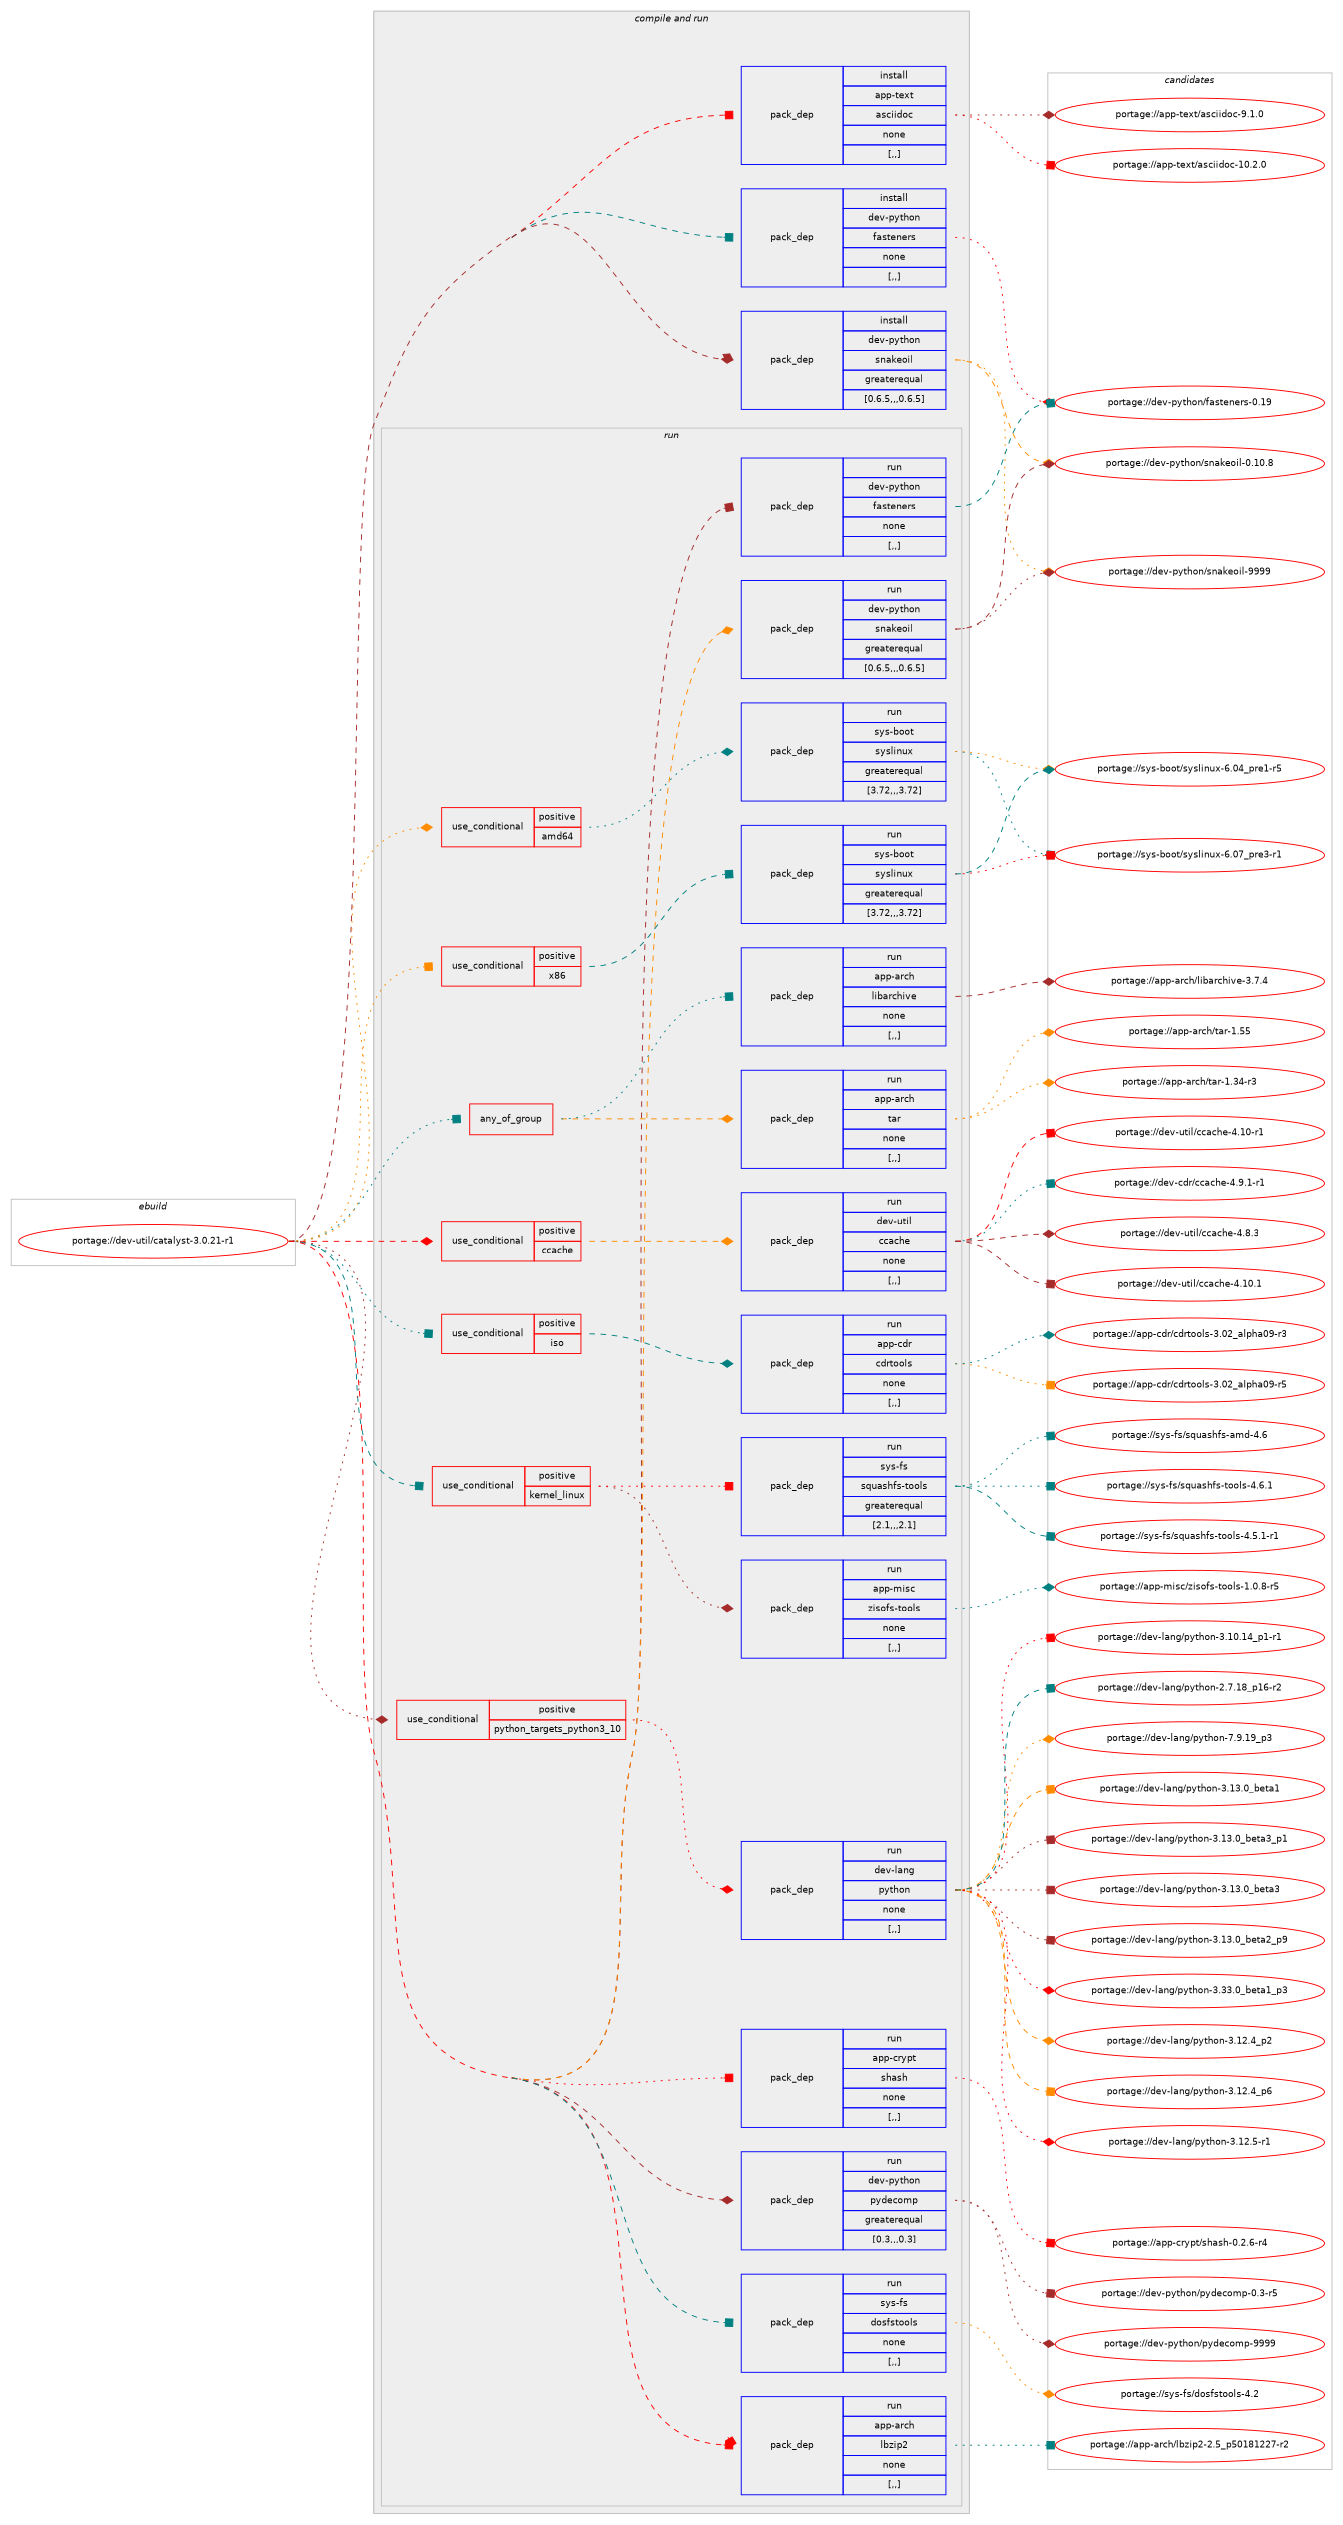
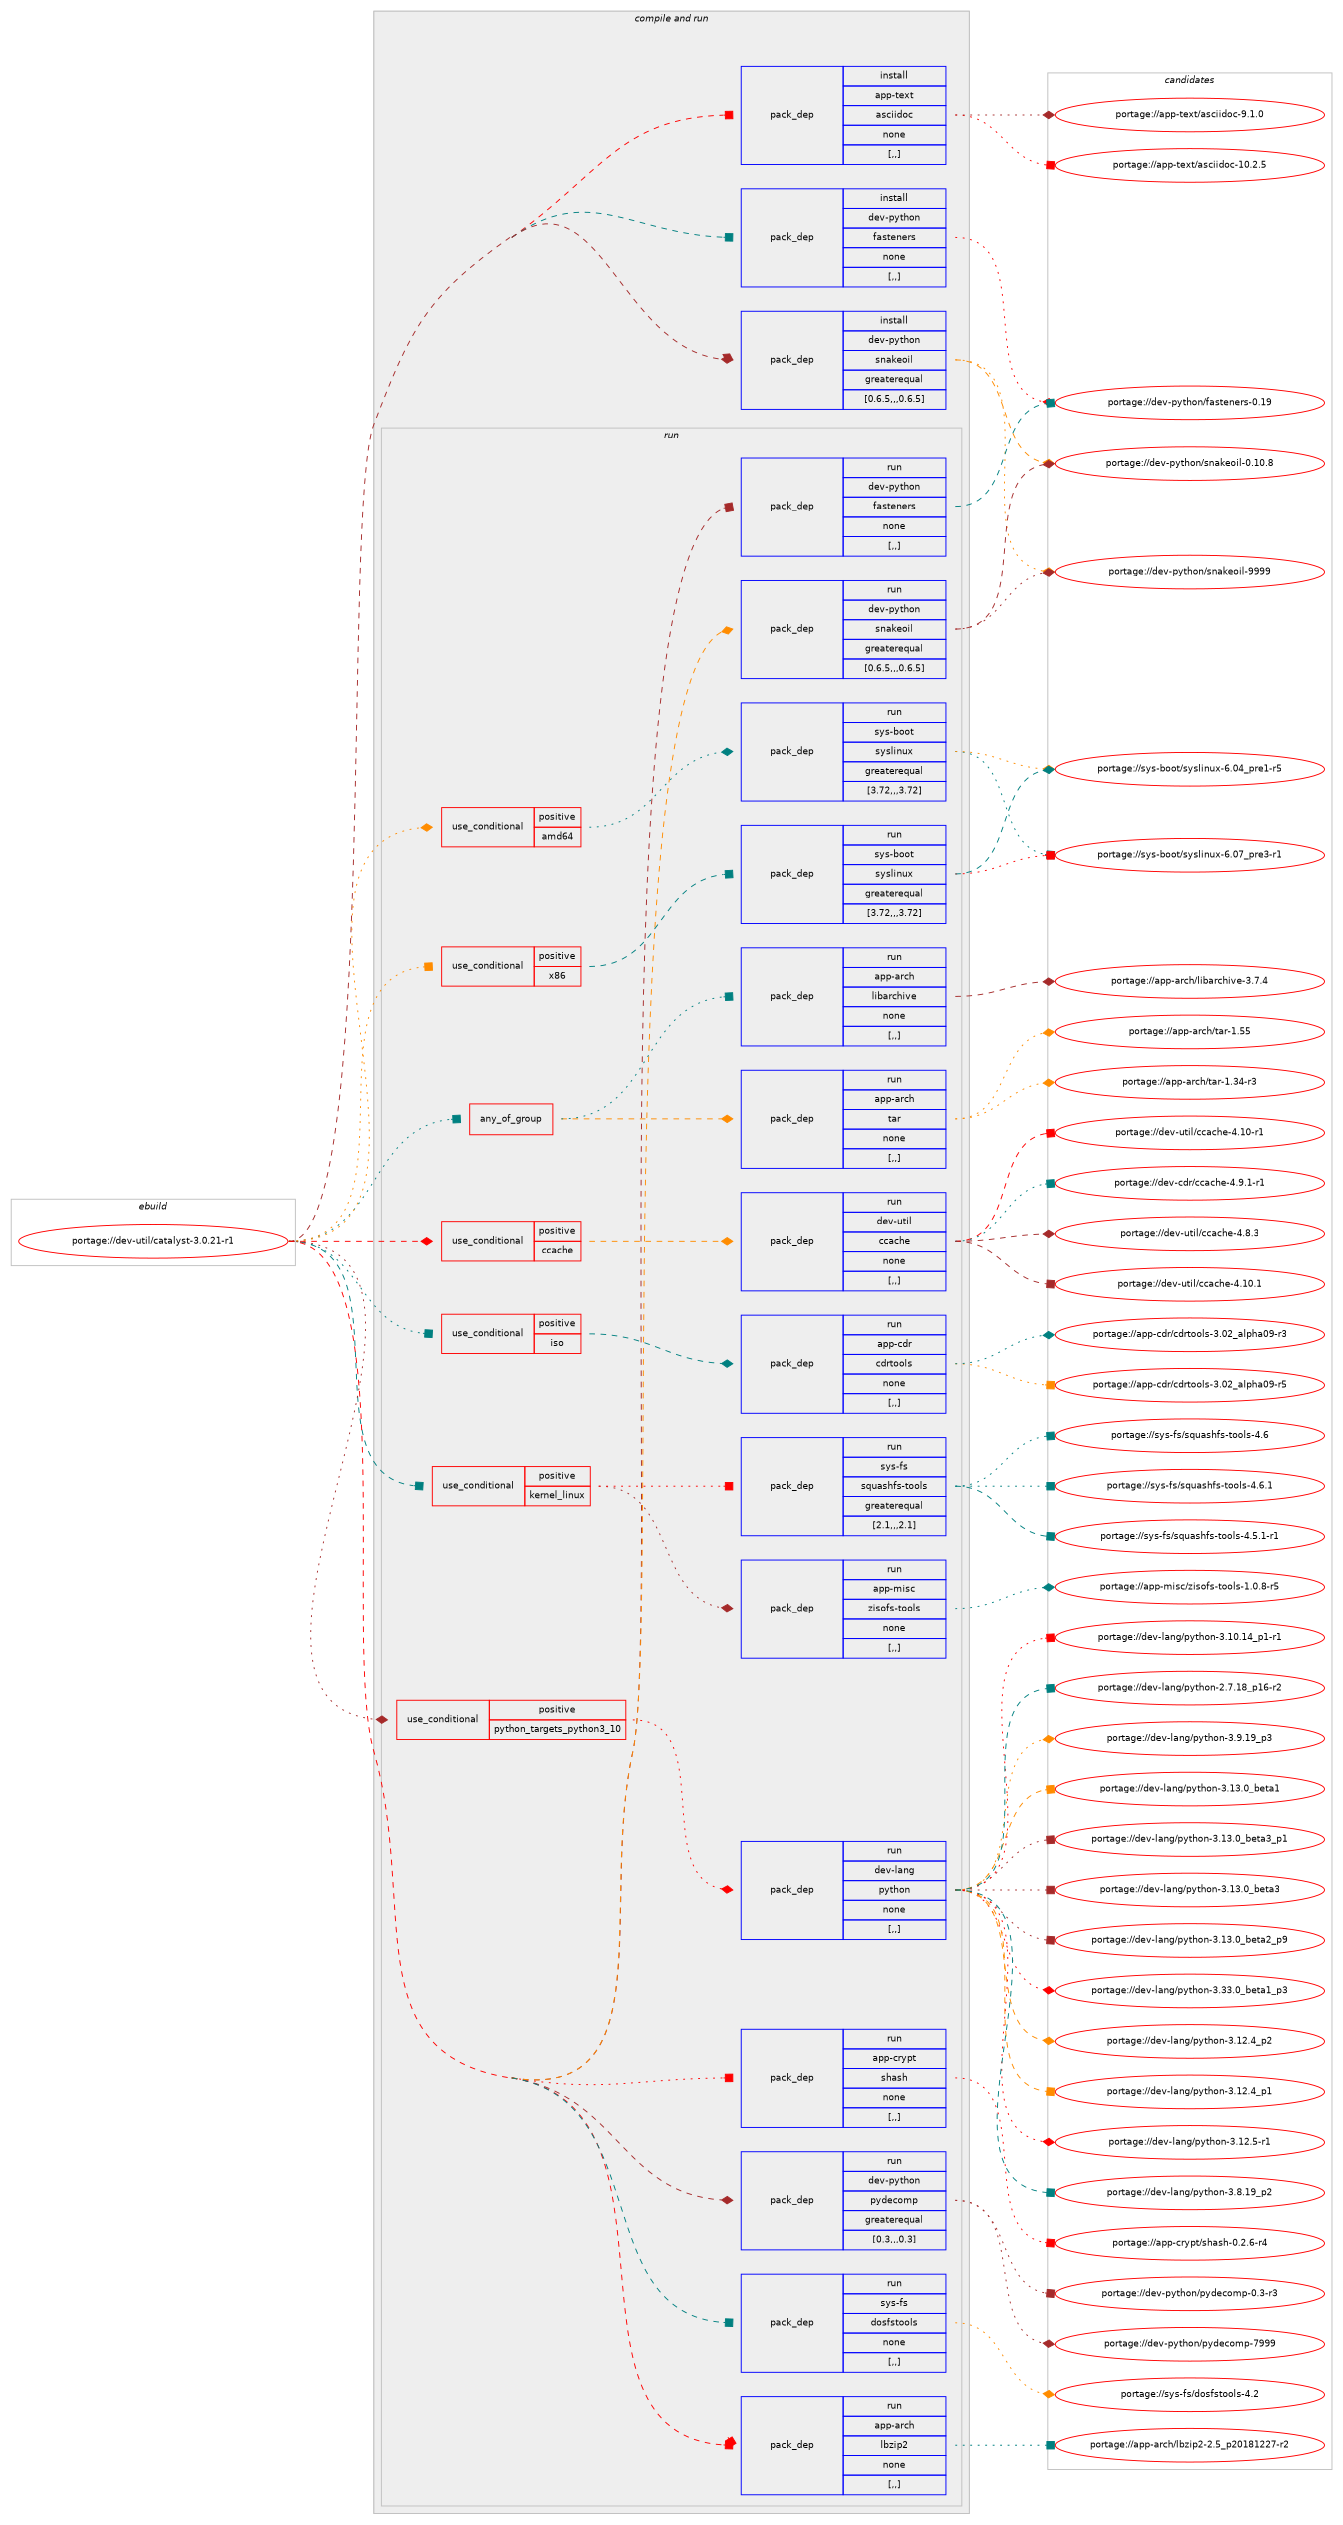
(1190, 165) -> (1190, 165)
(1190, 1436) -> (1190, 1436)
(1190, 1739) -> (1190, 1739)
(1190, 2092) -> (1190, 2092)
none -> (1190, 2193)
(1190, 2294) -> (1190, 2294)
(1190, 2344) -> (1190, 2344)
(1190, 2445) -> (1190, 2445)
